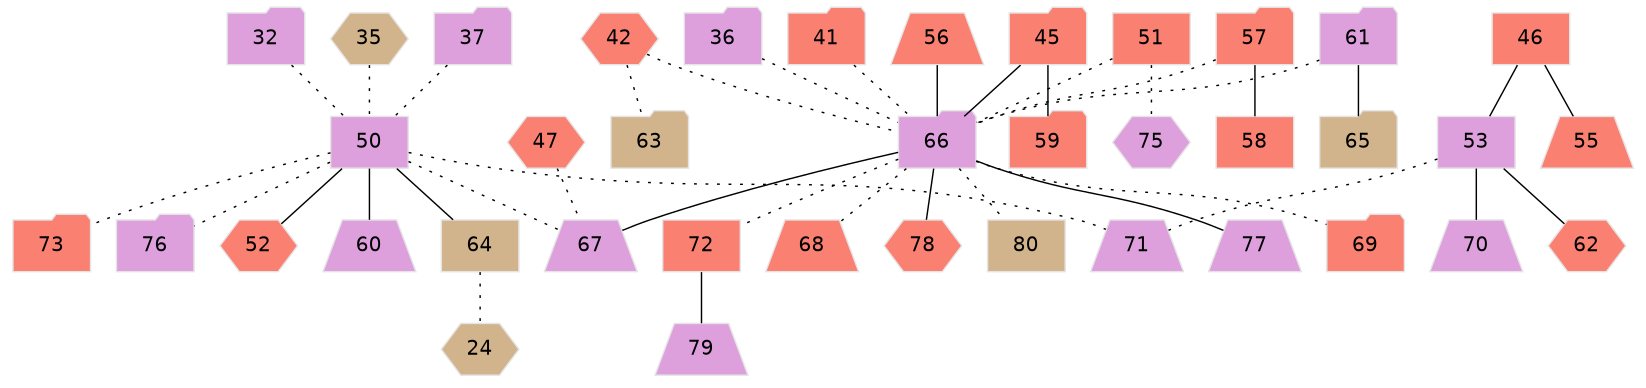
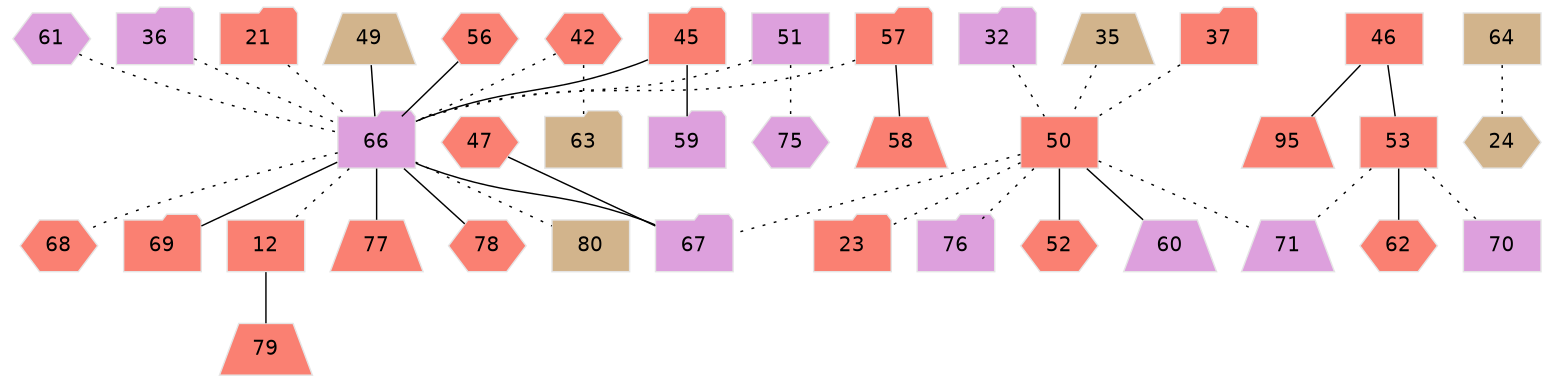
none -> (369, 39)
(369, 39) -> (1108, 39)
(473, 39) -> (1219, 39)
(827, 39) -> (259, 39)
(937, 39) -> (480, 39)
(1151, 39) -> (791, 39)
(1358, 39) -> (52, 39)
(369, 142) -> (1059, 142)
(1048, 142) -> (687, 142)
(1255, 142) -> (901, 142)
(1358, 142) -> none
(1476, 142) -> (1399, 142)
(1587, 142) -> (1288, 142)
(1151, 193) -> (269, 194)
(425, 194) -> none
(569, 194) -> (582, 191)
(1476, 194) -> (1451, 194)
(52, 246) -> (852, 246)
(591, 246) -> (694, 246)
(702, 246) -> (266, 246)
(812, 246) -> (59, 246)
(1255, 246) -> (377, 246)
(1476, 246) -> (1502, 246)
(702, 349) -> (266, 349)
